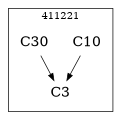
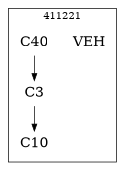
(34, 43) -> (34, 43)
none -> (89, 43)
(75, 65) -> (34, 115)
